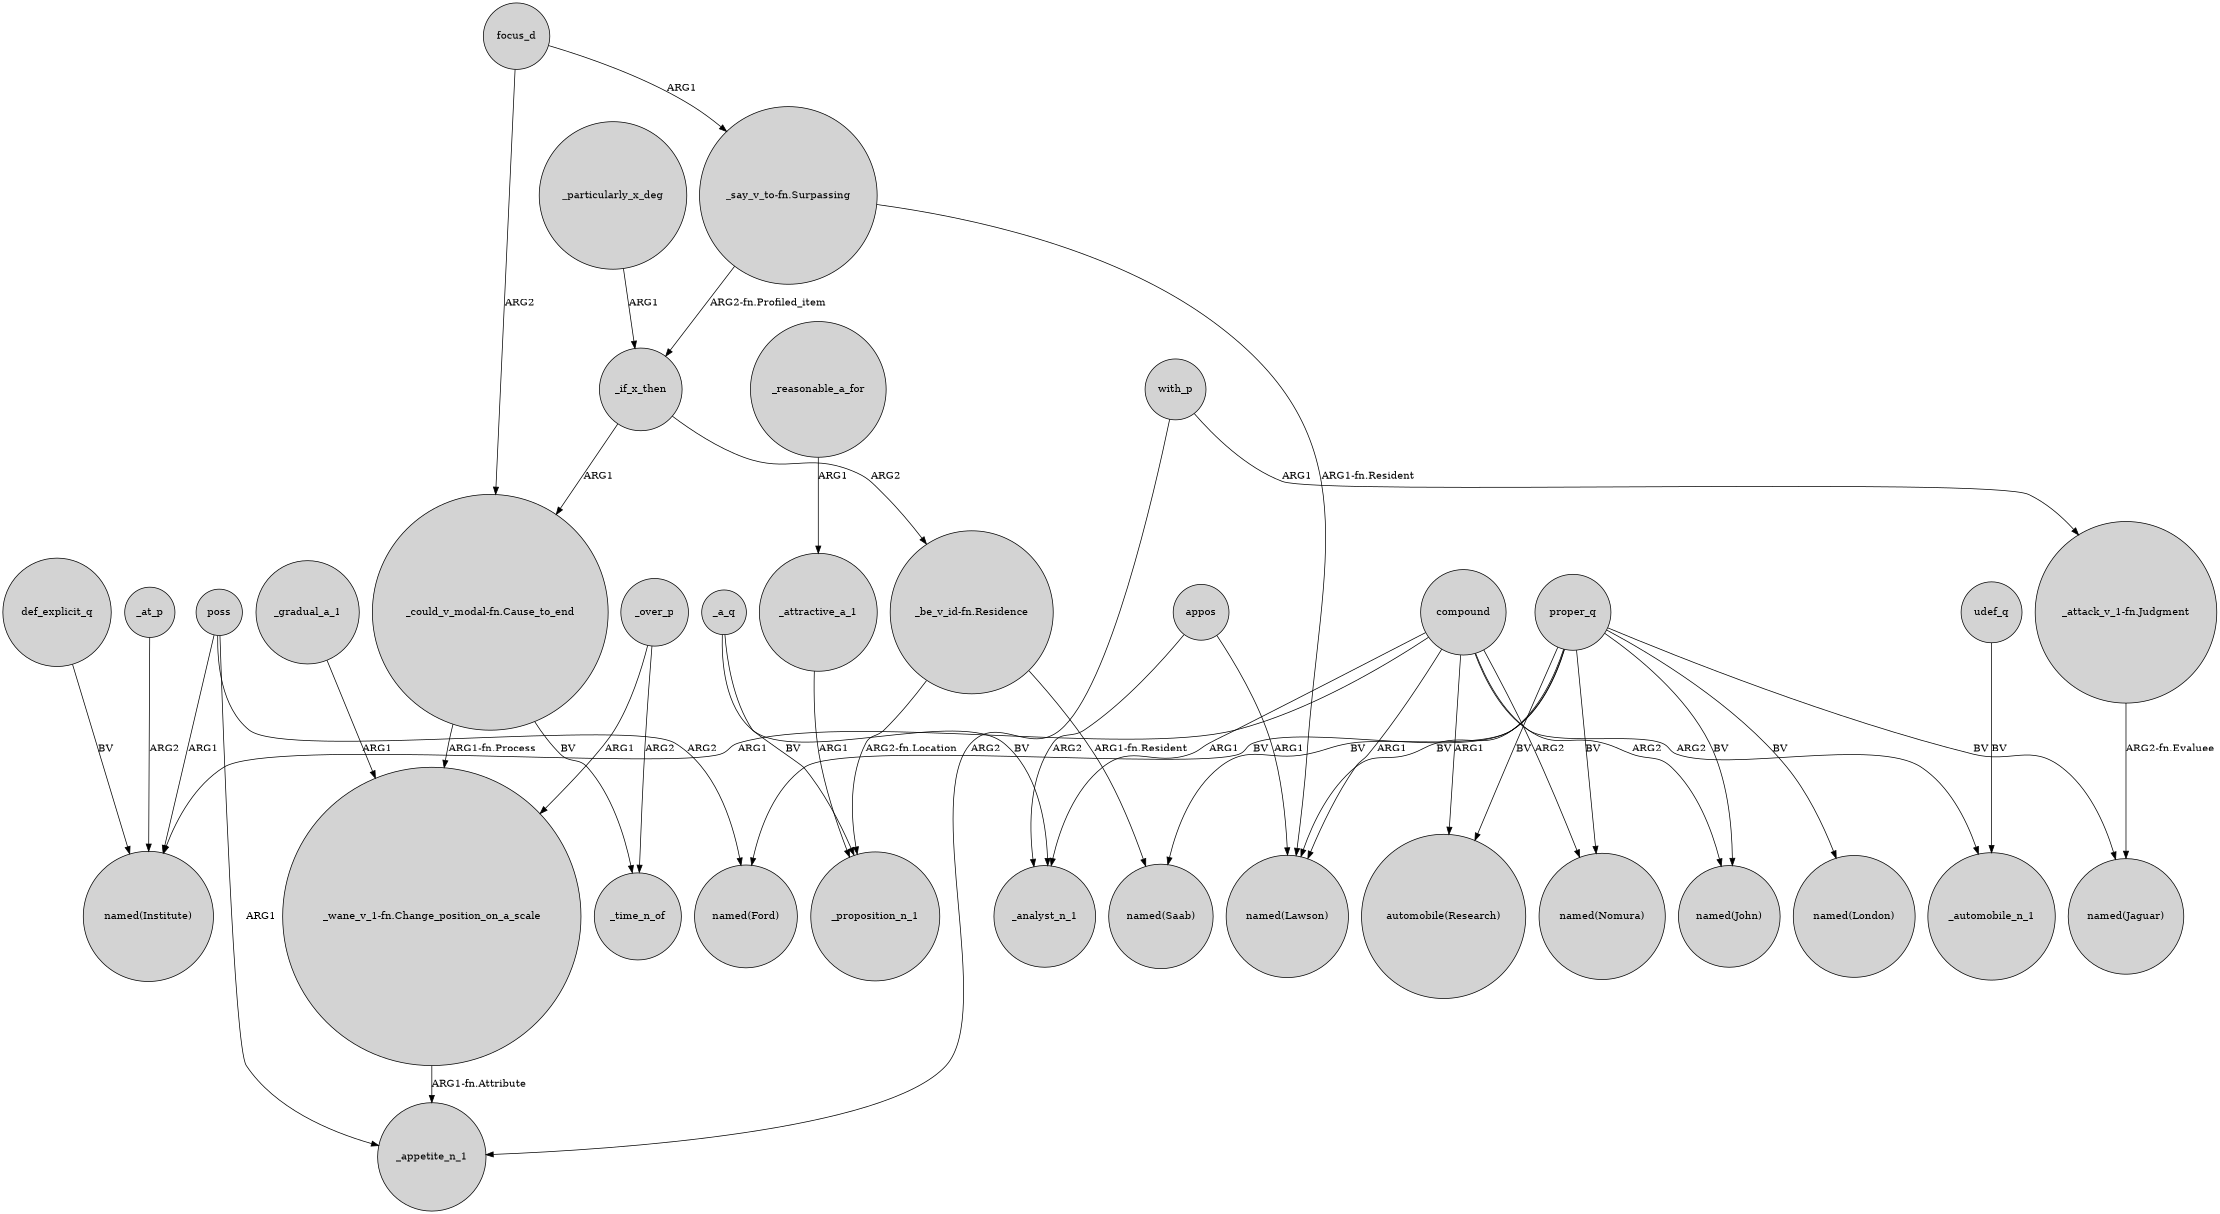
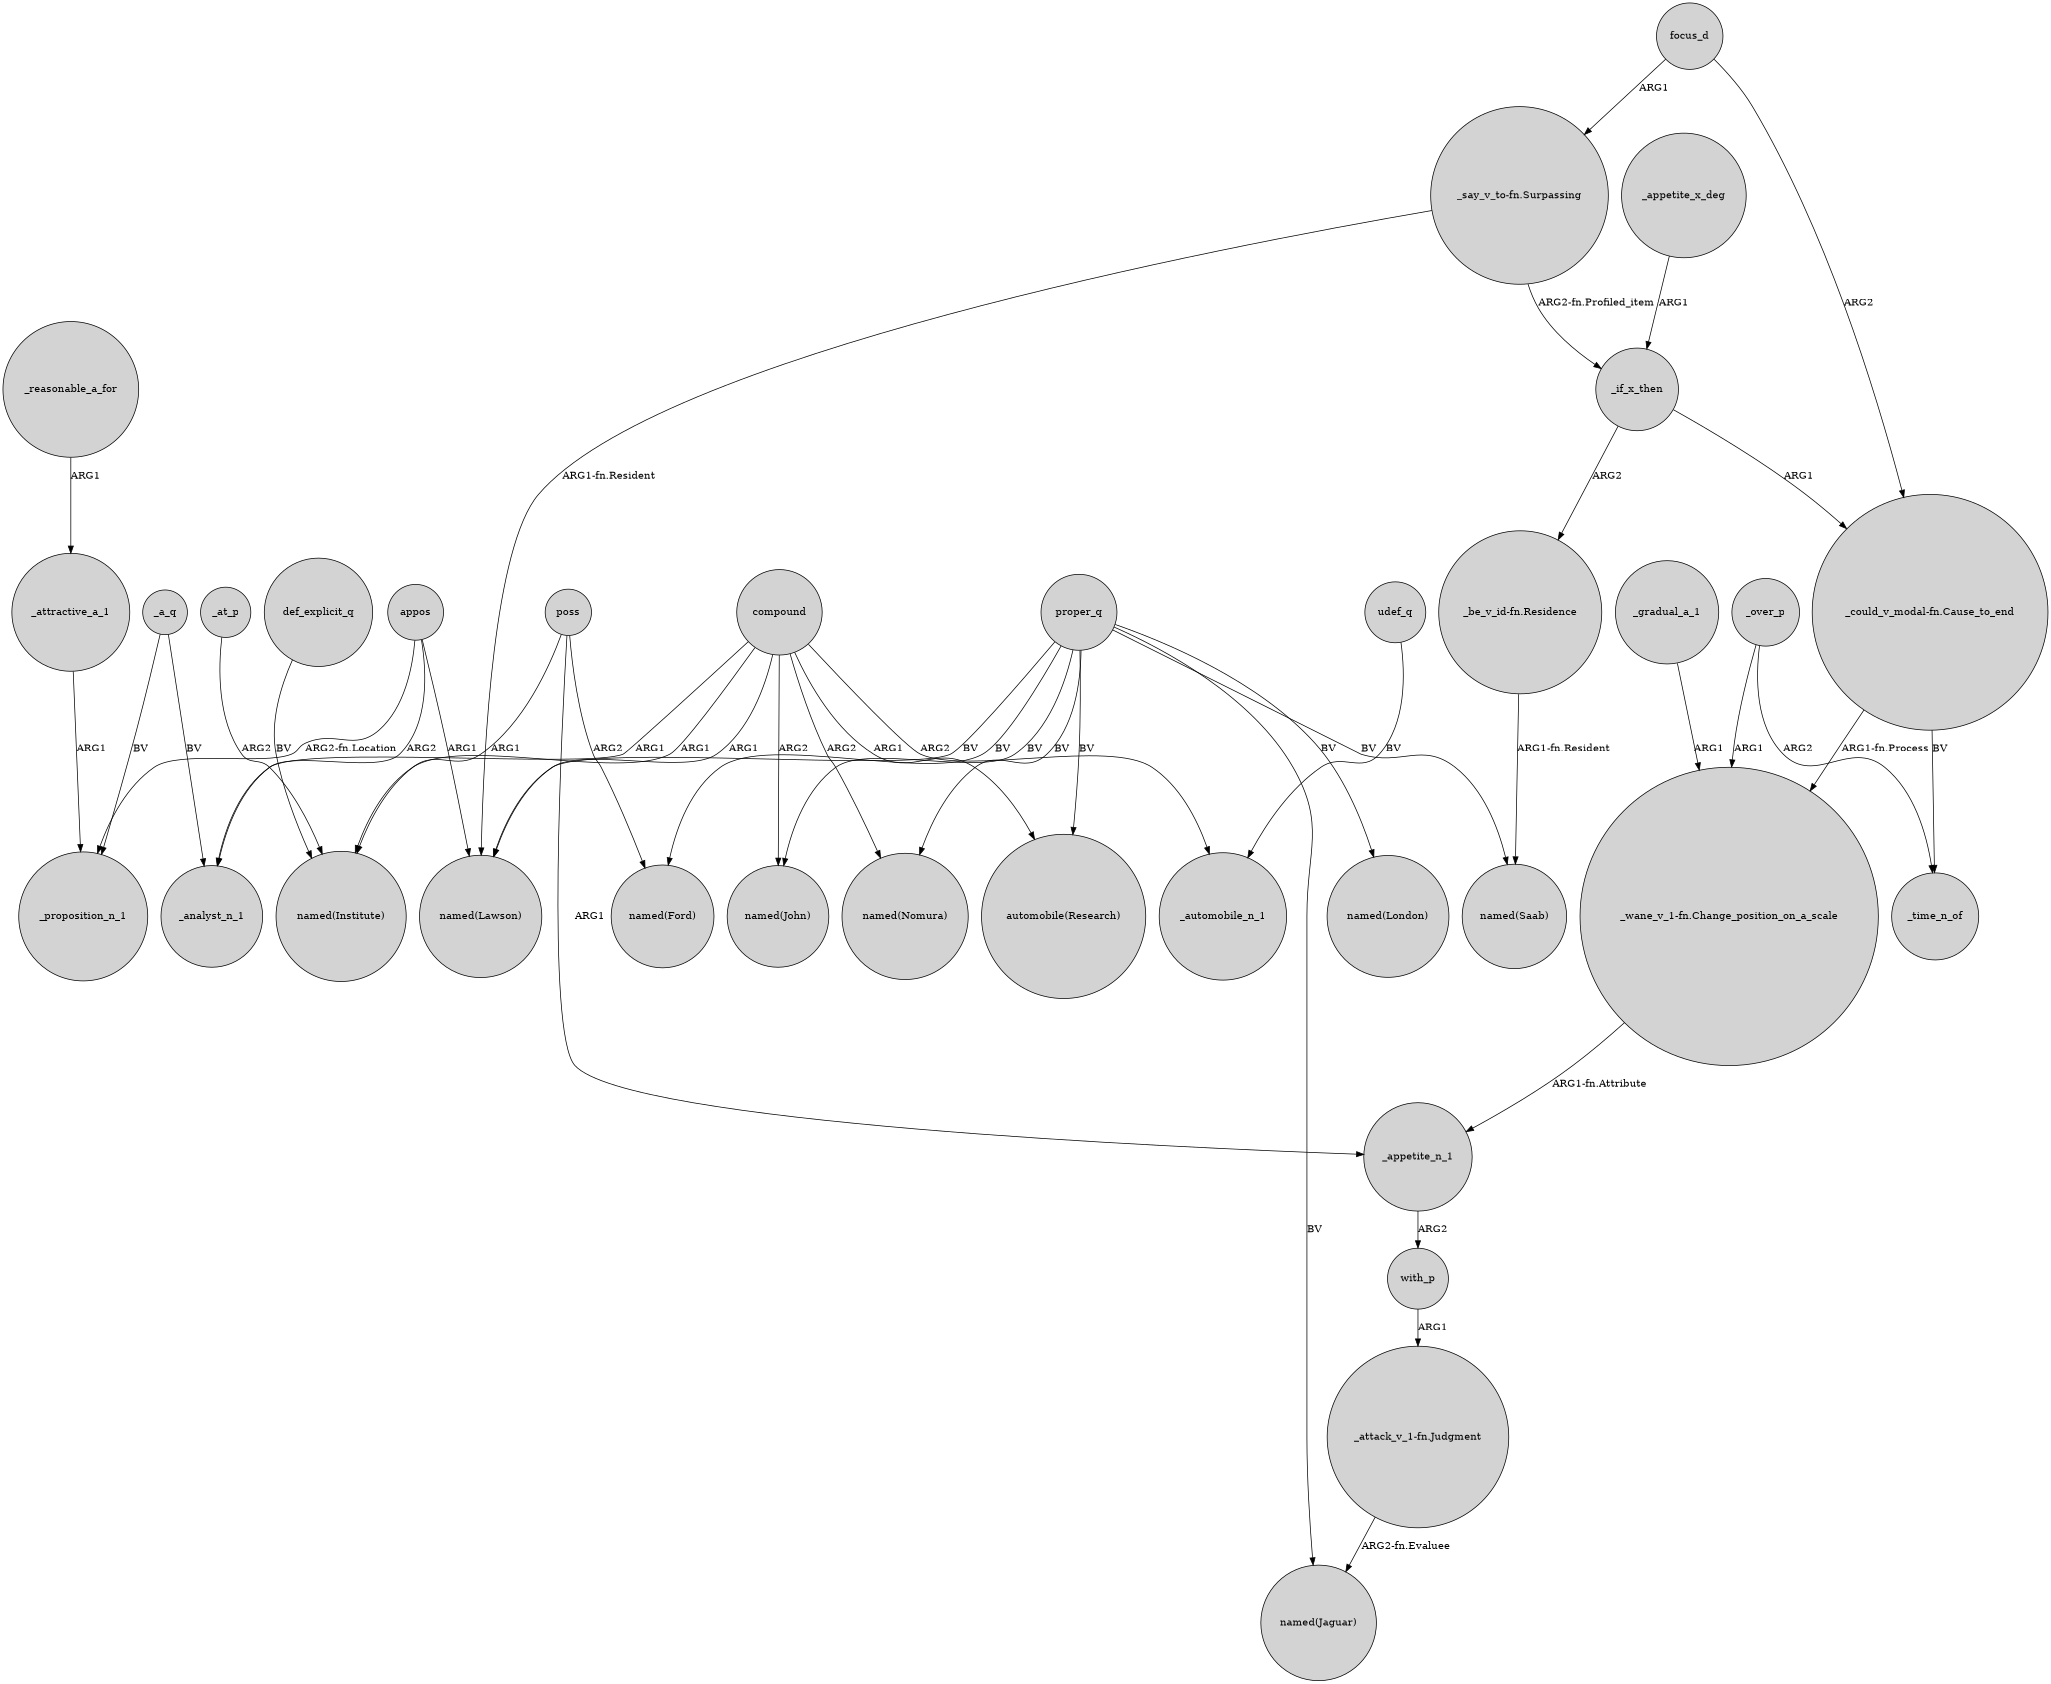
(613, 195) -> (1684, 195)
(862, 751) -> (271, 758)
(960, 924) -> (1418, 1226)
